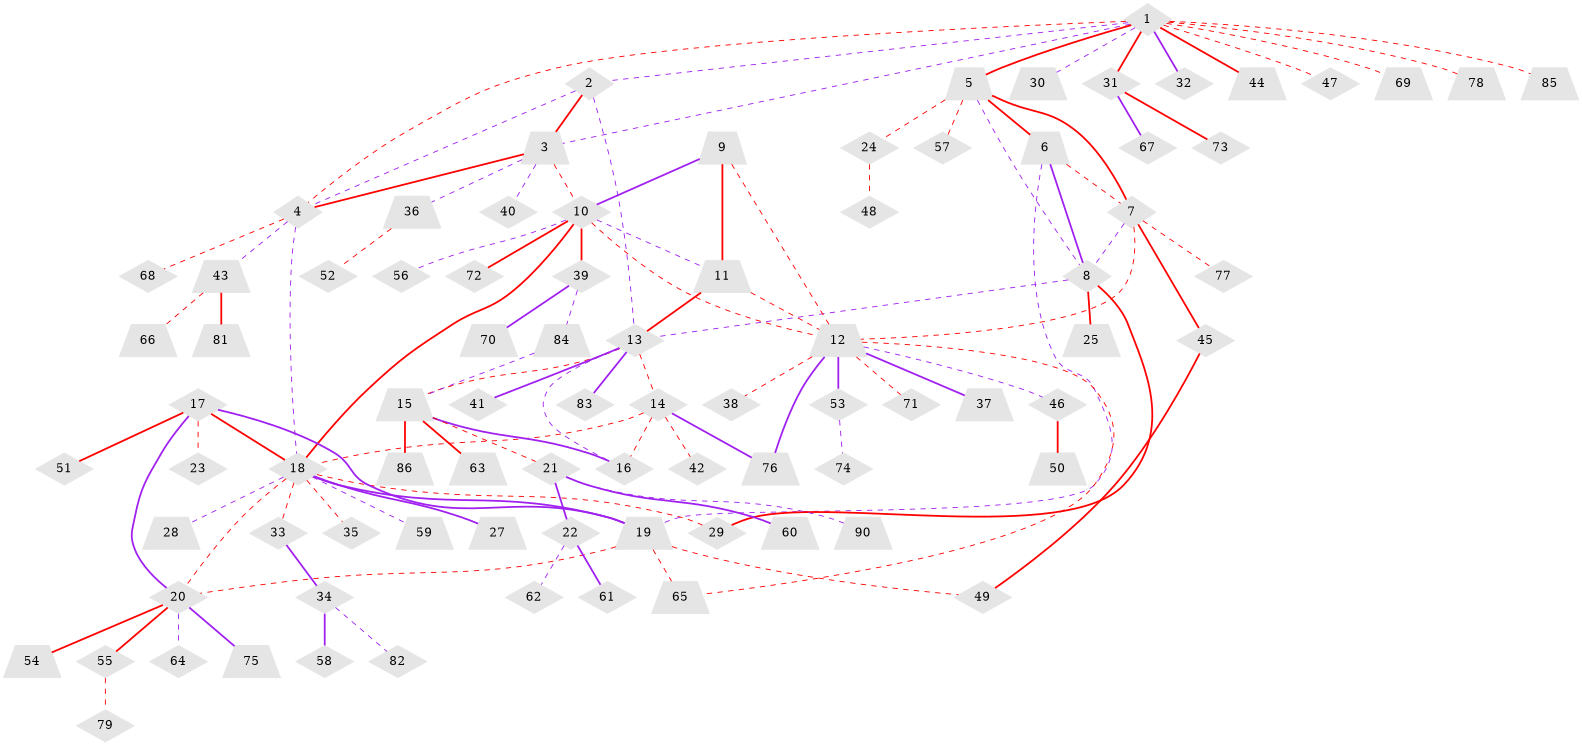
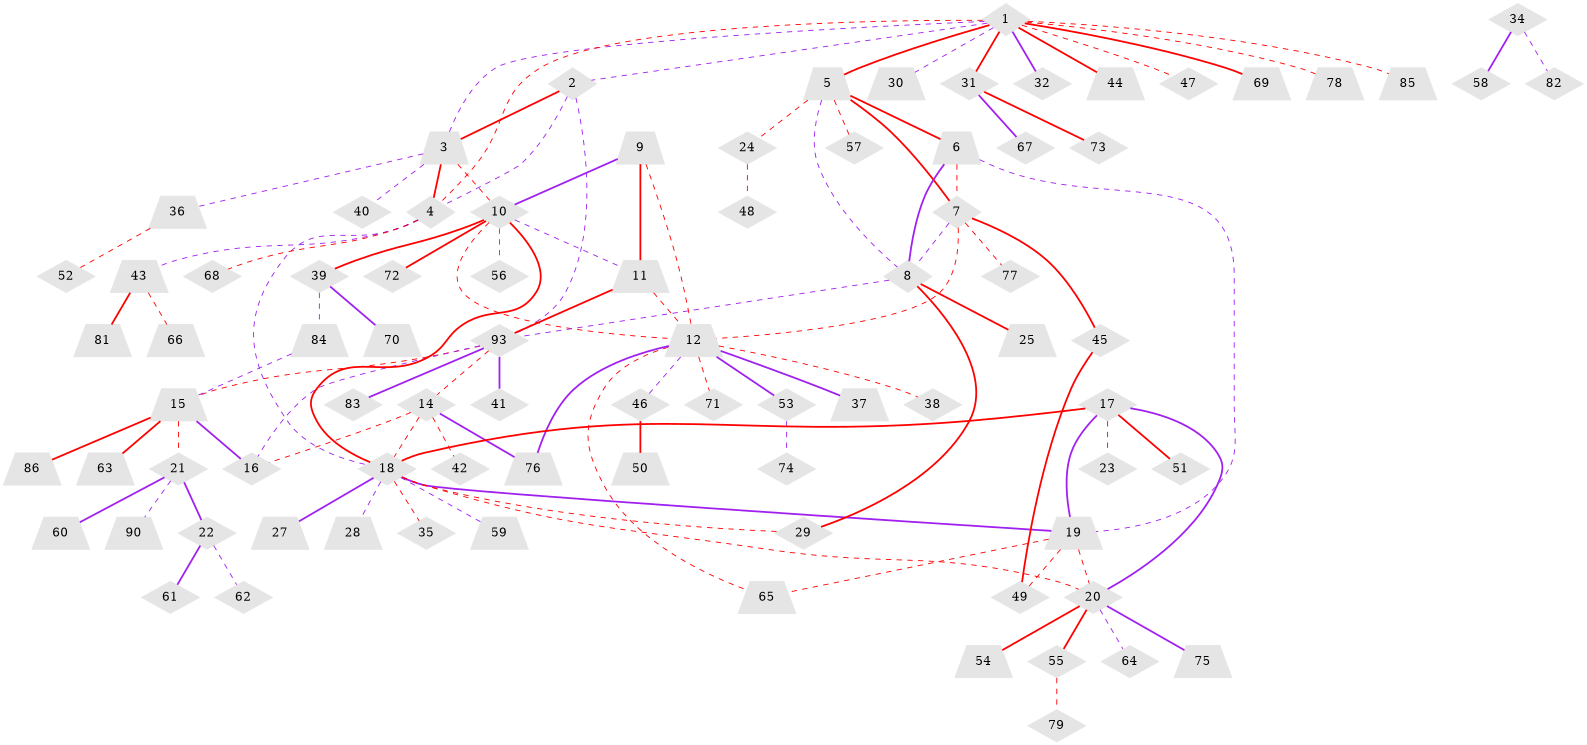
(1276, 44) -> (1135, 44)
(635, 341) -> (499, 341)
(278, 533) -> none
